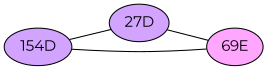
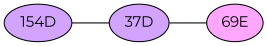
(139, 23) -> (139, 23)
(139, 52) -> none
